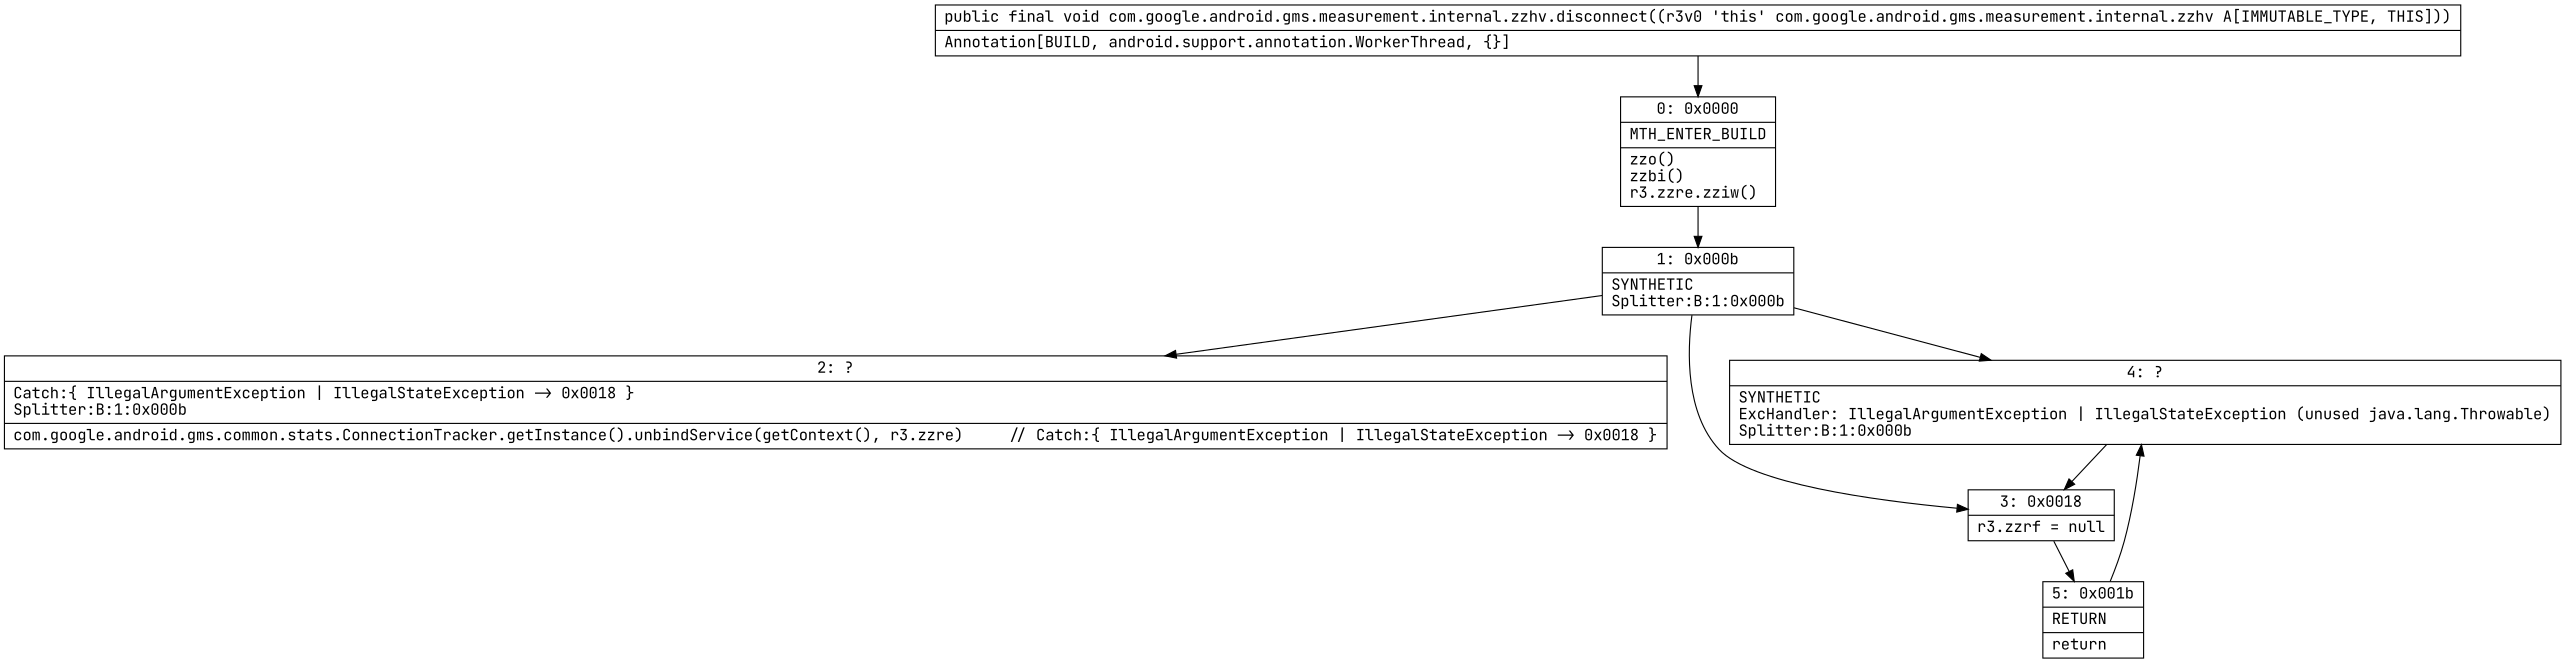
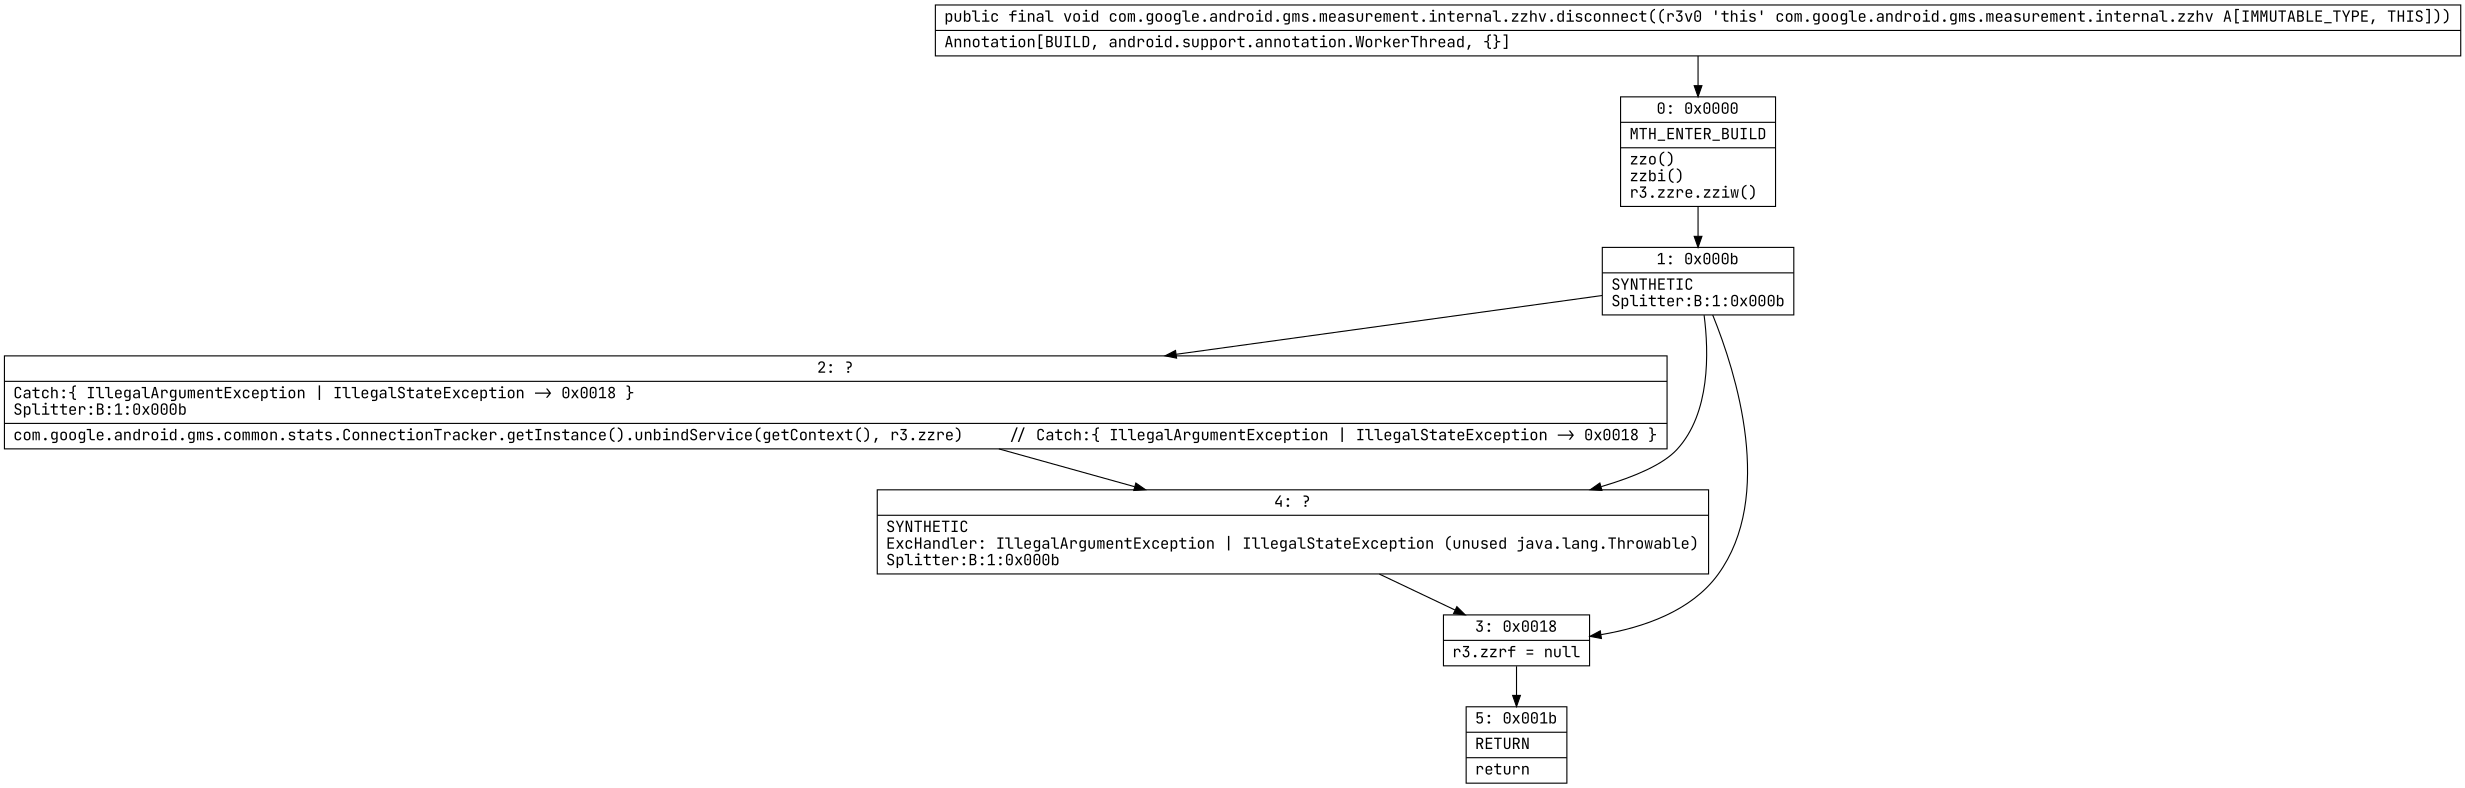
(2129, 520) -> (1067, 468)
